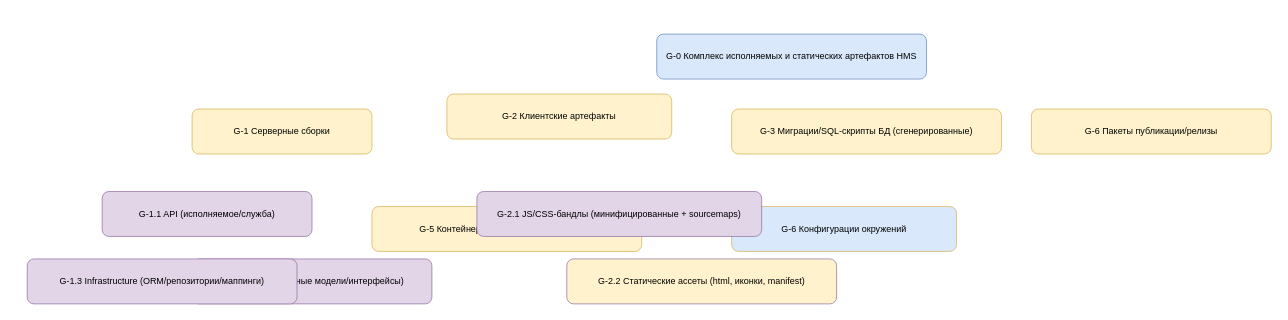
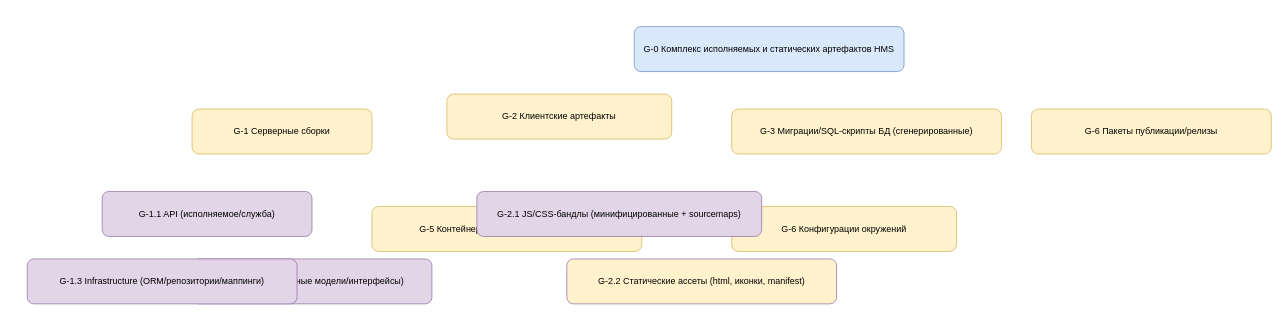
(792, 57) -> (769, 49)
(844, 229) -> (844, 229)
